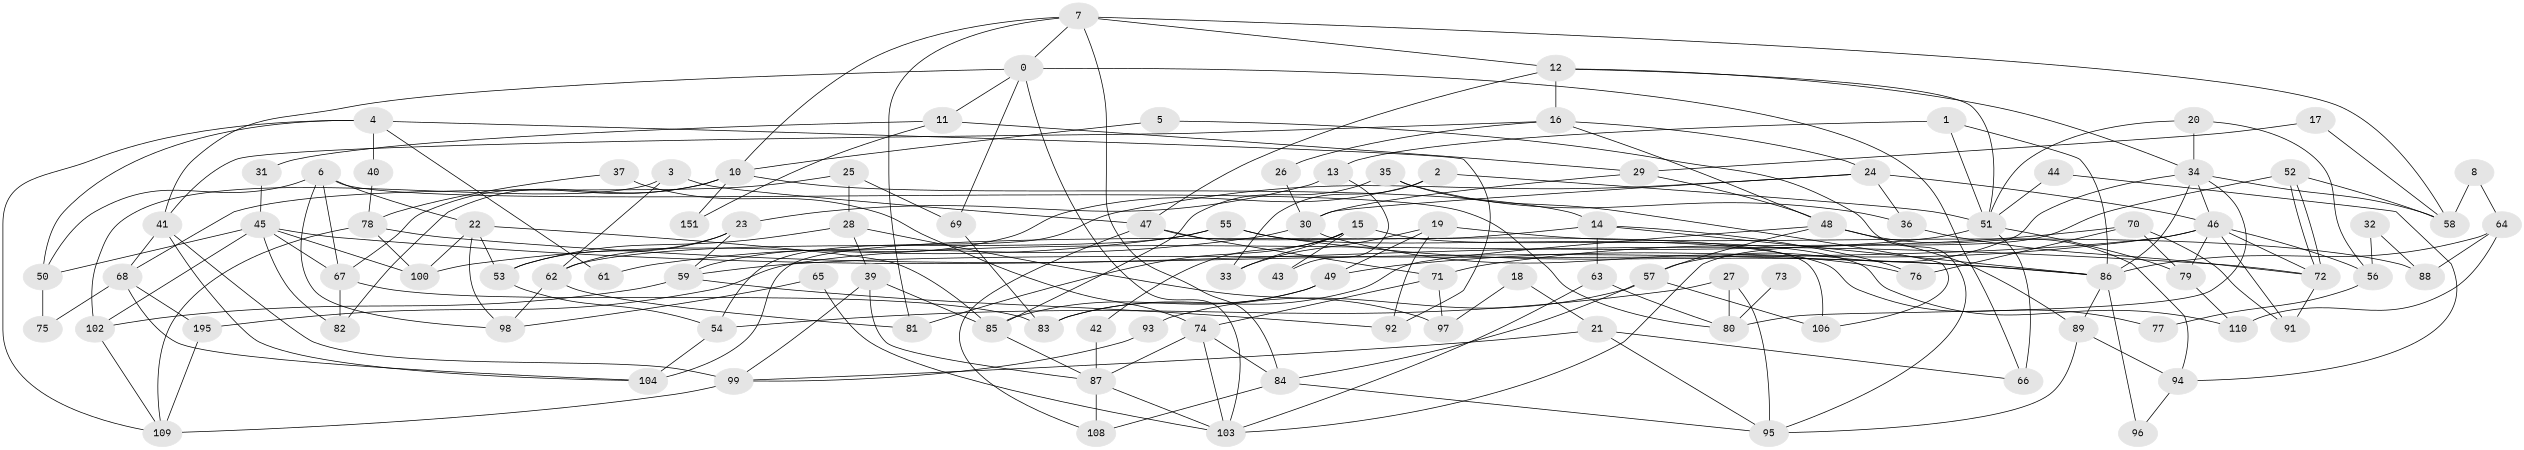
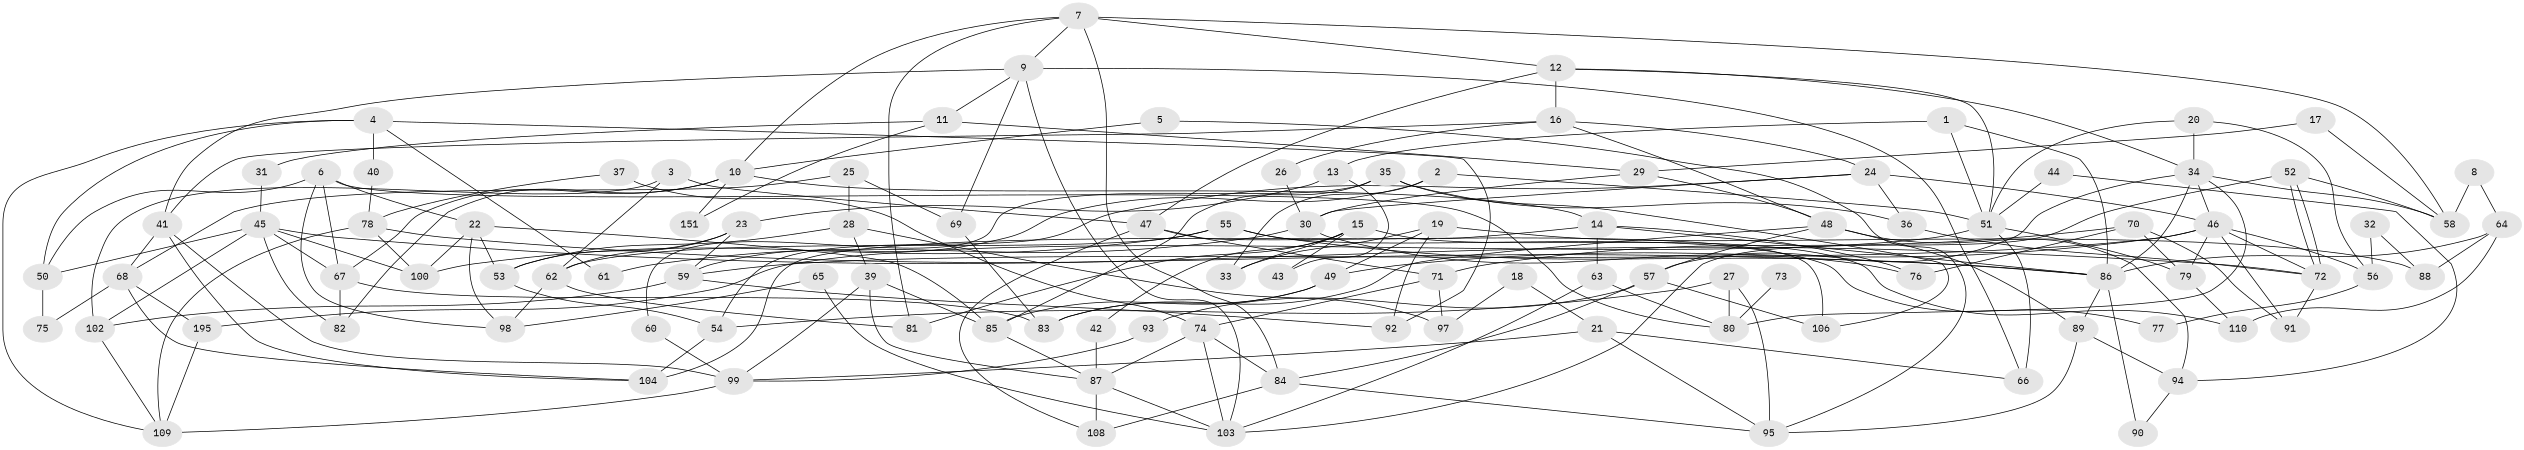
(1024, 68) -> (1024, 68)
none -> (651, 329)
(2138, 434) -> (2138, 434)
